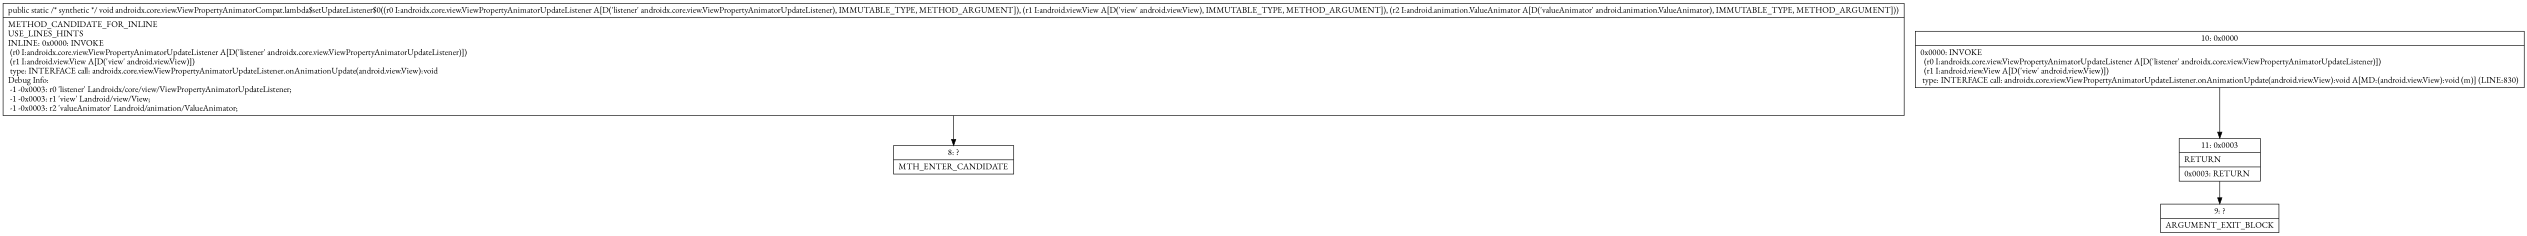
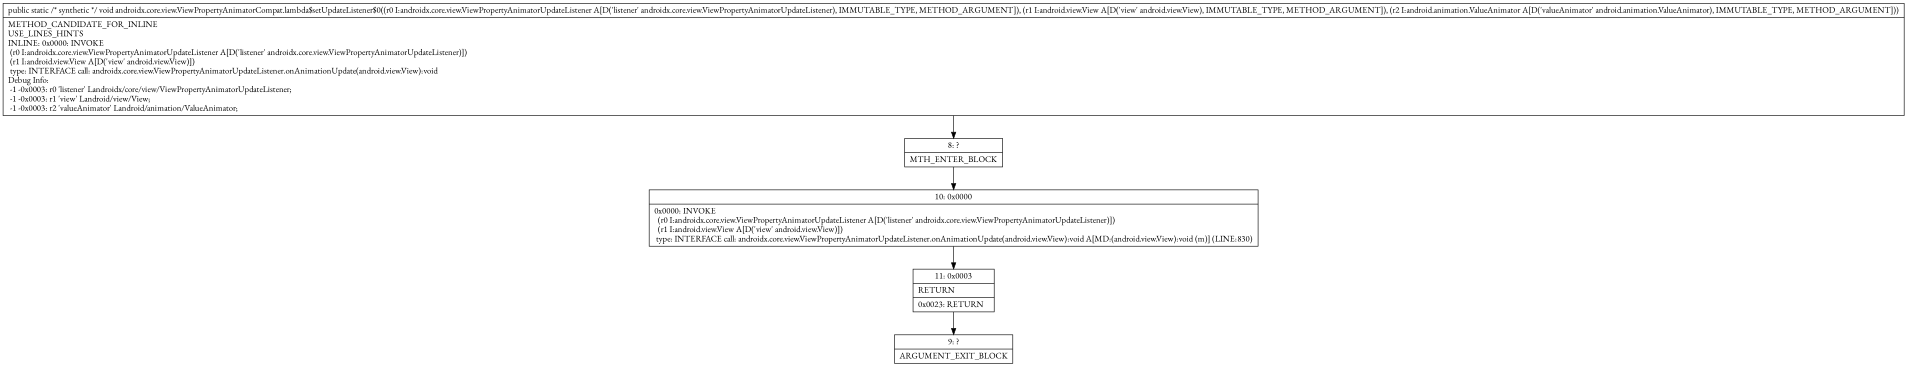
(954, 167) -> (954, 160)
(2220, 174) -> (954, 304)
none -> (954, 175)
